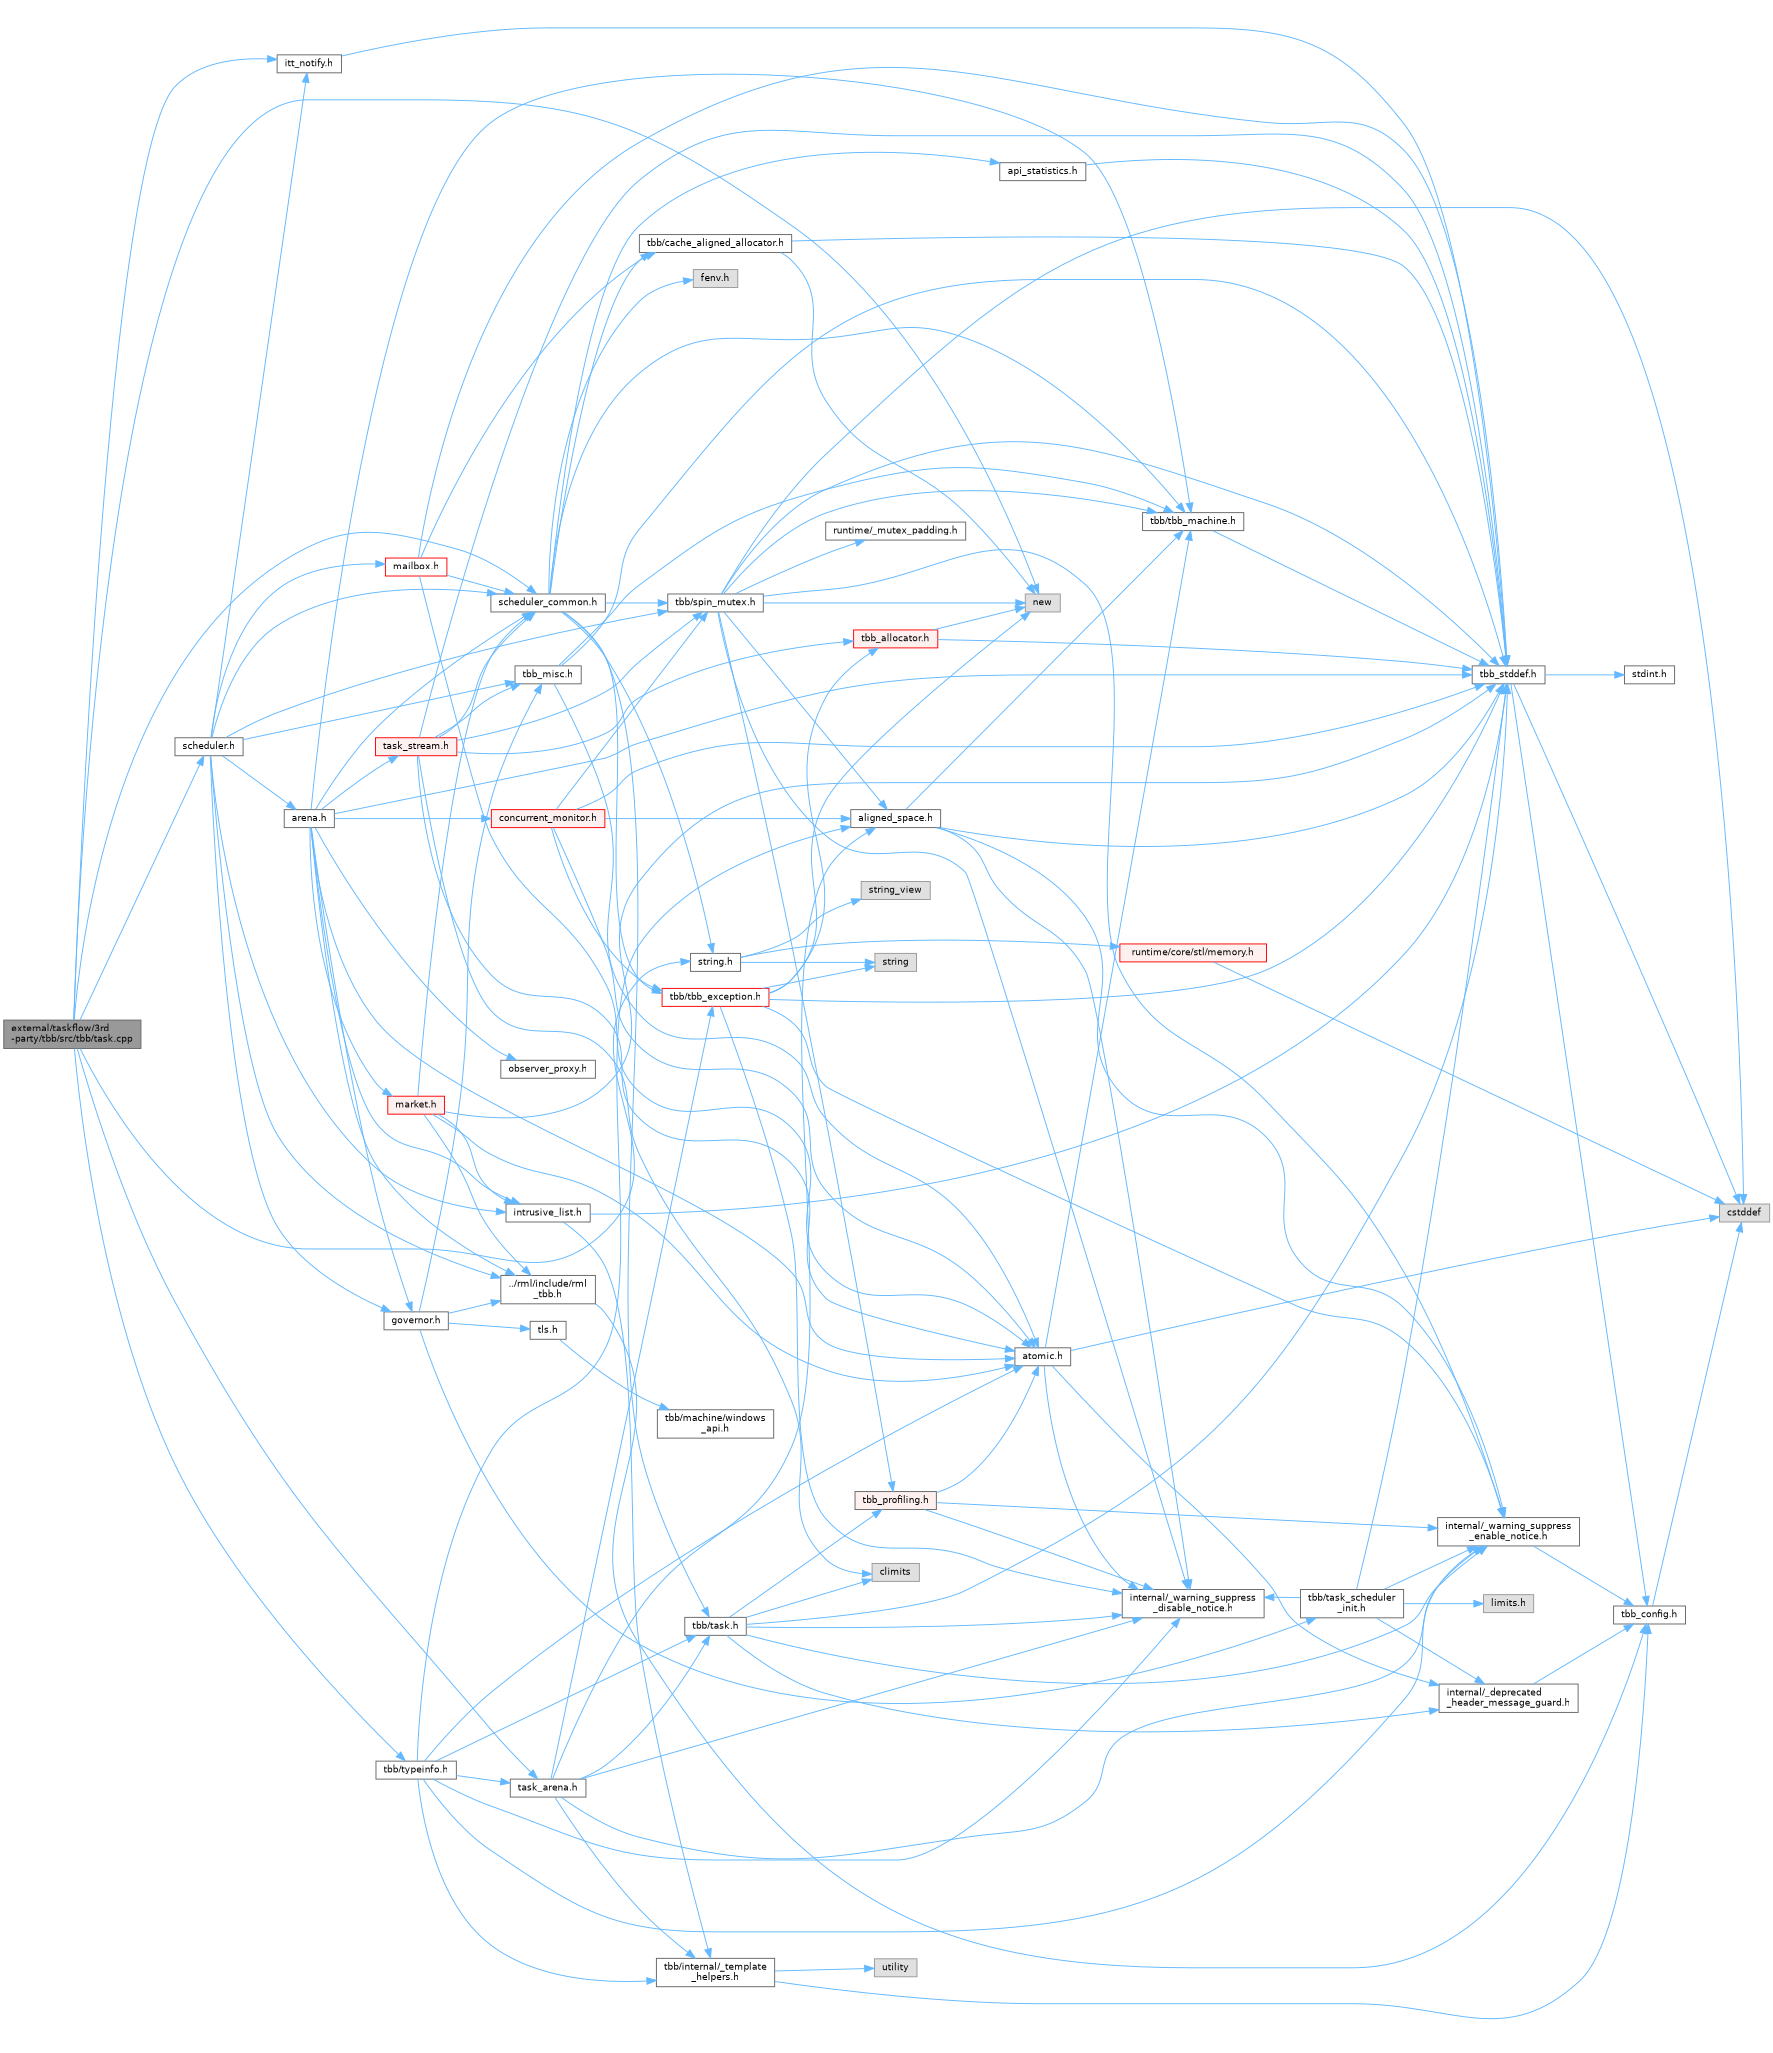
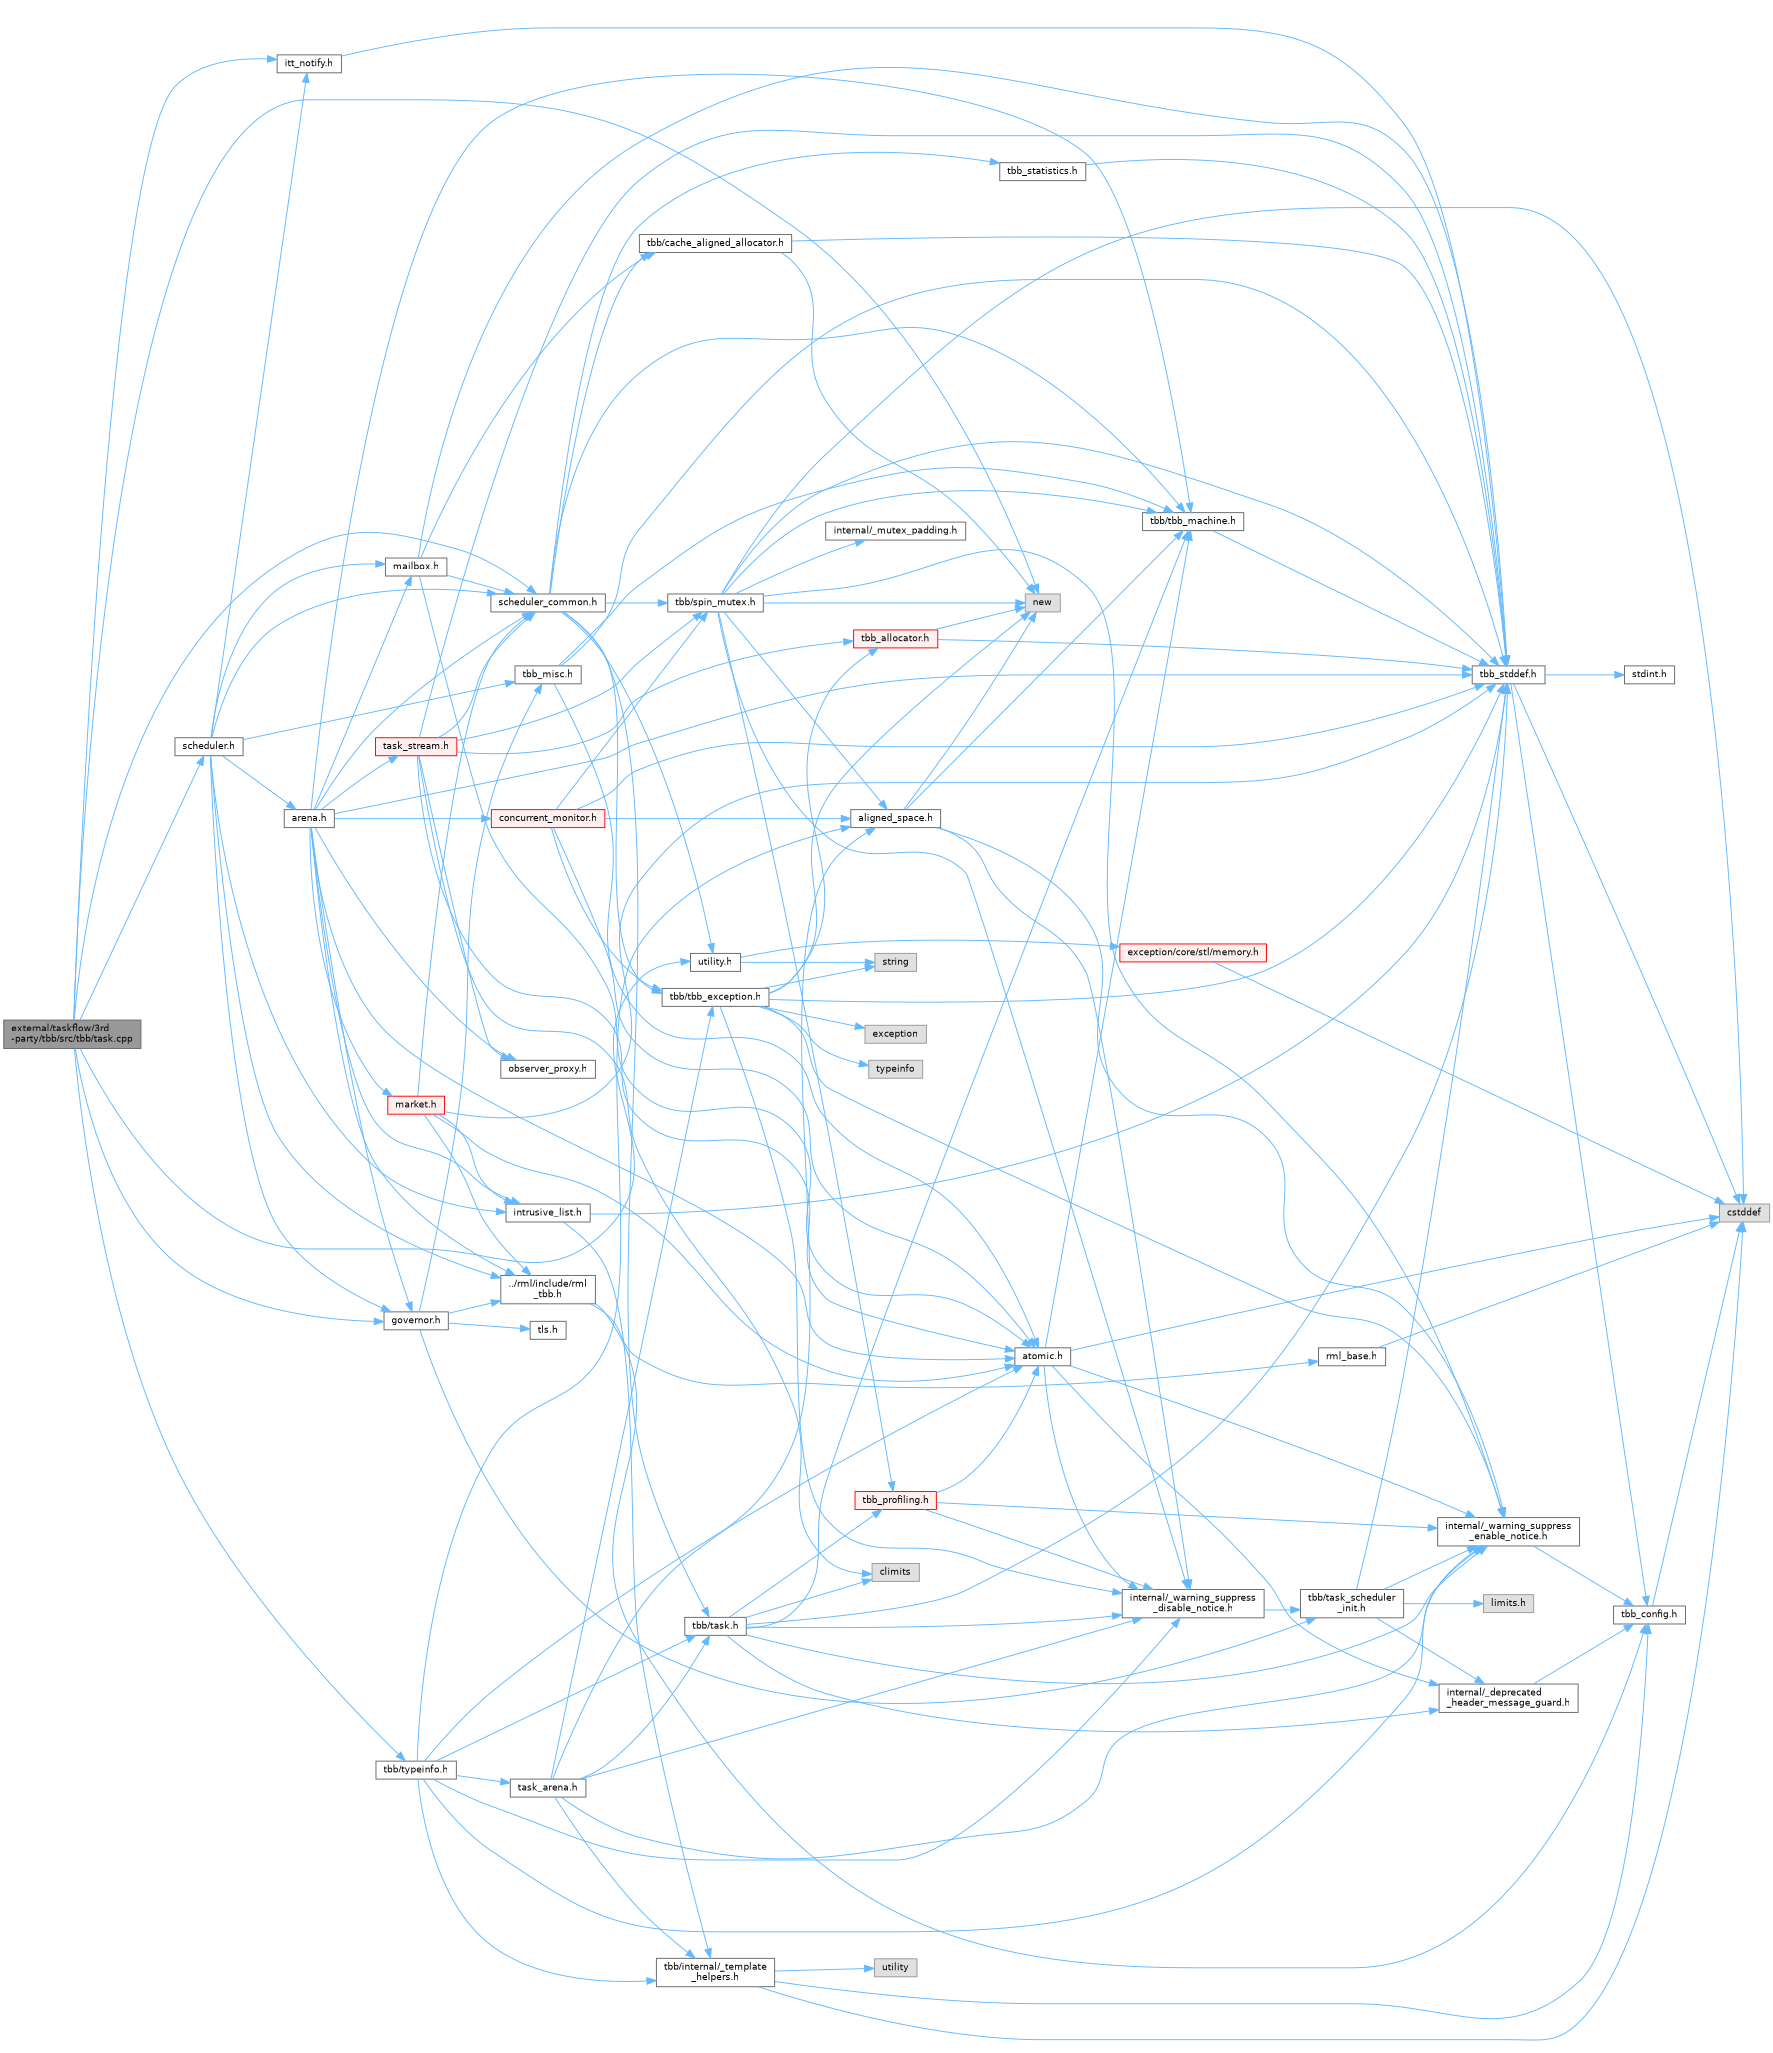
(1043, 172) -> (1043, 172)
(716, 279) -> none
(896, 531) -> (896, 531)
(416, 567) -> (416, 567)
(427, 665) -> none
none -> (361, 697)
(481, 704) -> (454, 909)
(1246, 839) -> (970, 717)
(896, 891) -> none
(1193, 953) -> (1193, 953)
(716, 962) -> (716, 962)
(716, 997) -> (716, 997)
none -> (896, 1034)
none -> (896, 1069)
none -> (967, 1097)
none -> (1352, 1357)
(716, 1424) -> none
none -> (1270, 1437)
(256, 1439) -> (165, 1252)
(896, 1501) -> (896, 1501)
(1287, 1597) -> (1278, 1610)
none -> (1573, 2028)
